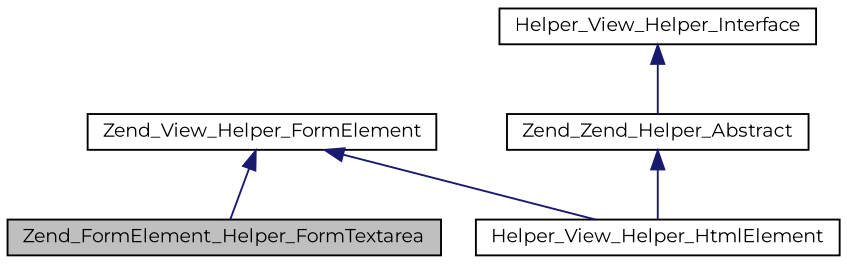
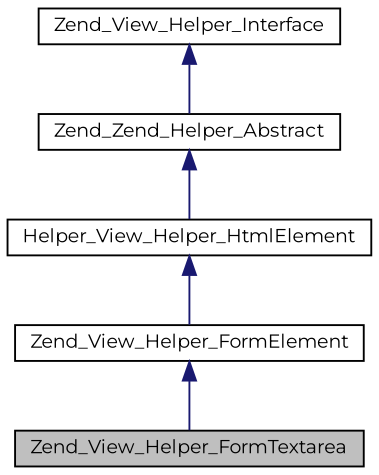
(658, 26) -> (189, 26)
(469, 187) -> (189, 300)
(224, 237) -> (189, 449)
